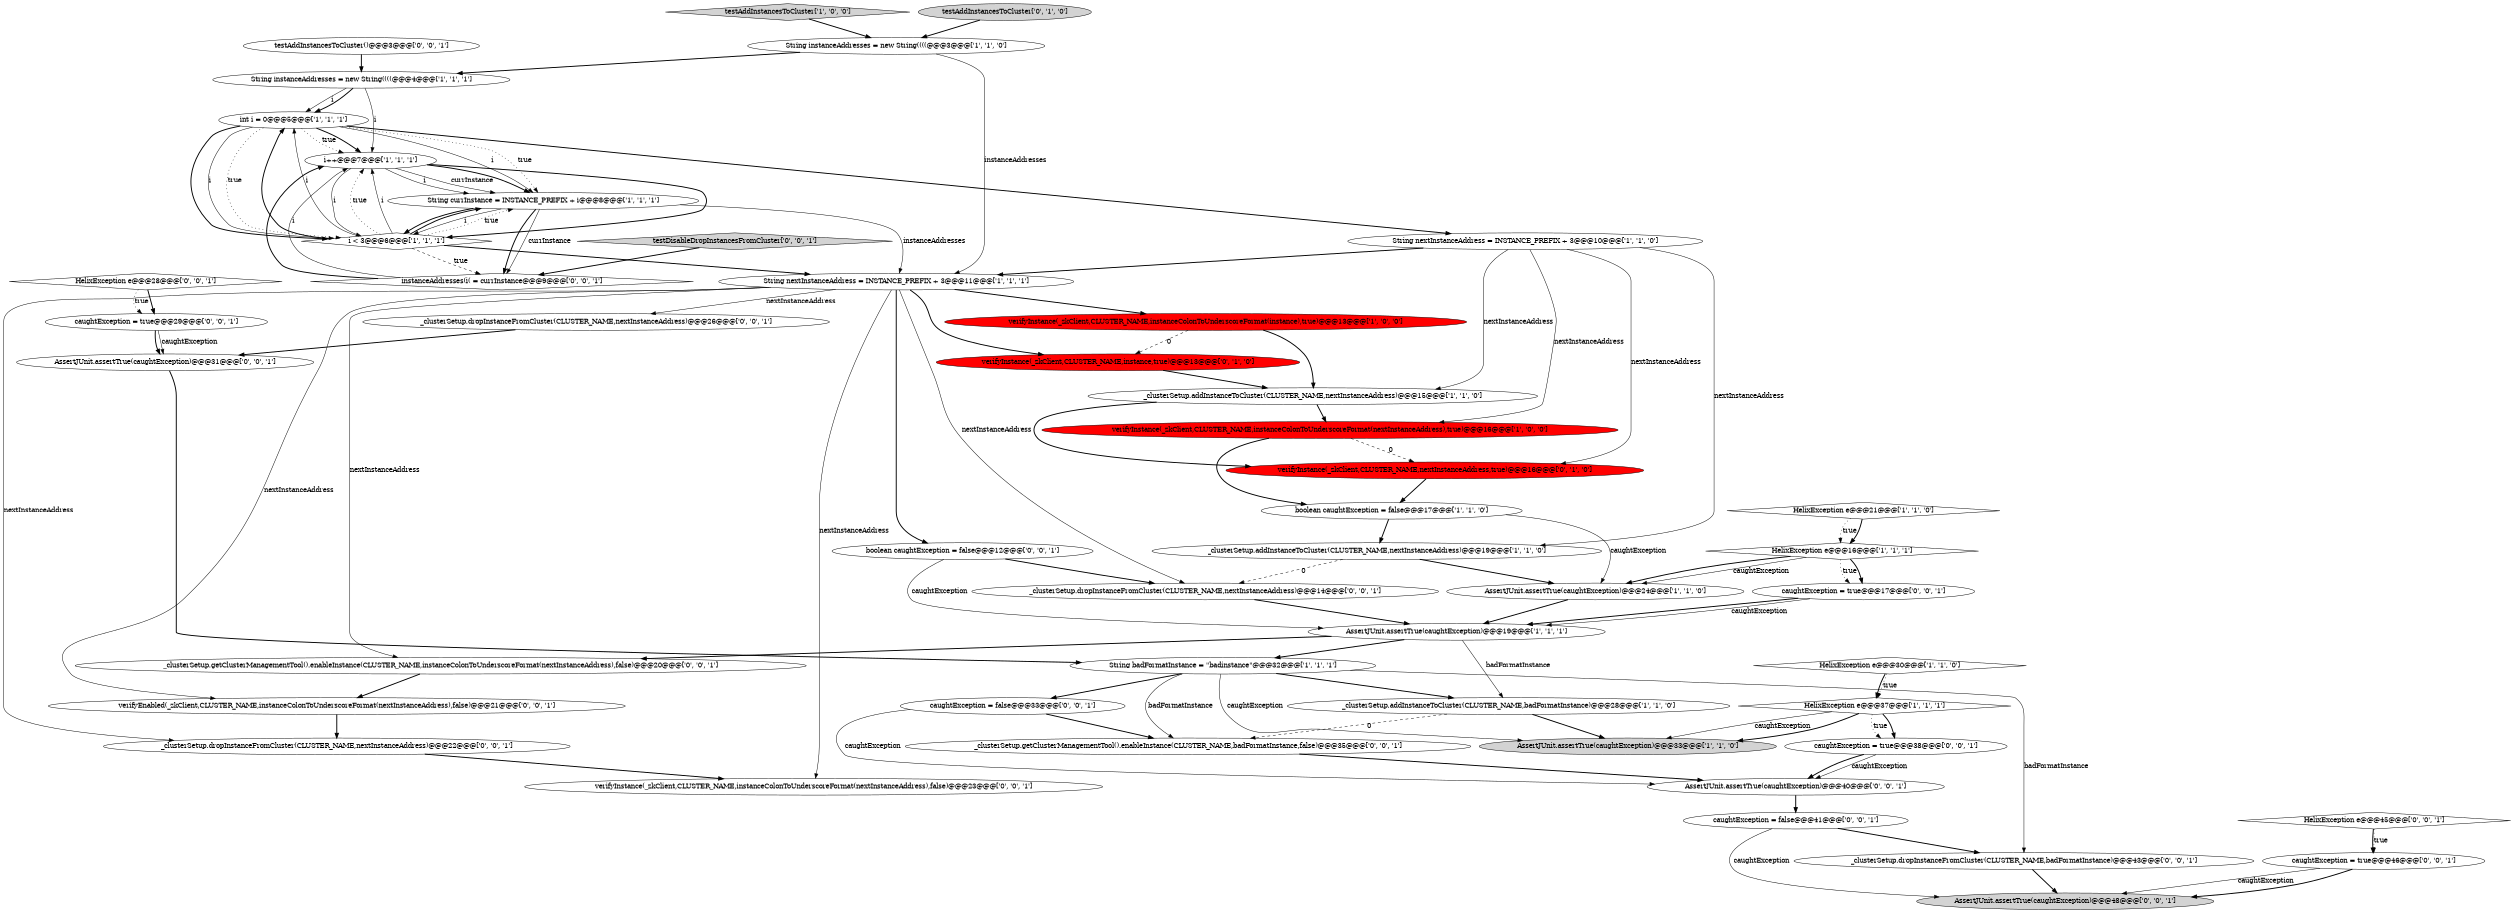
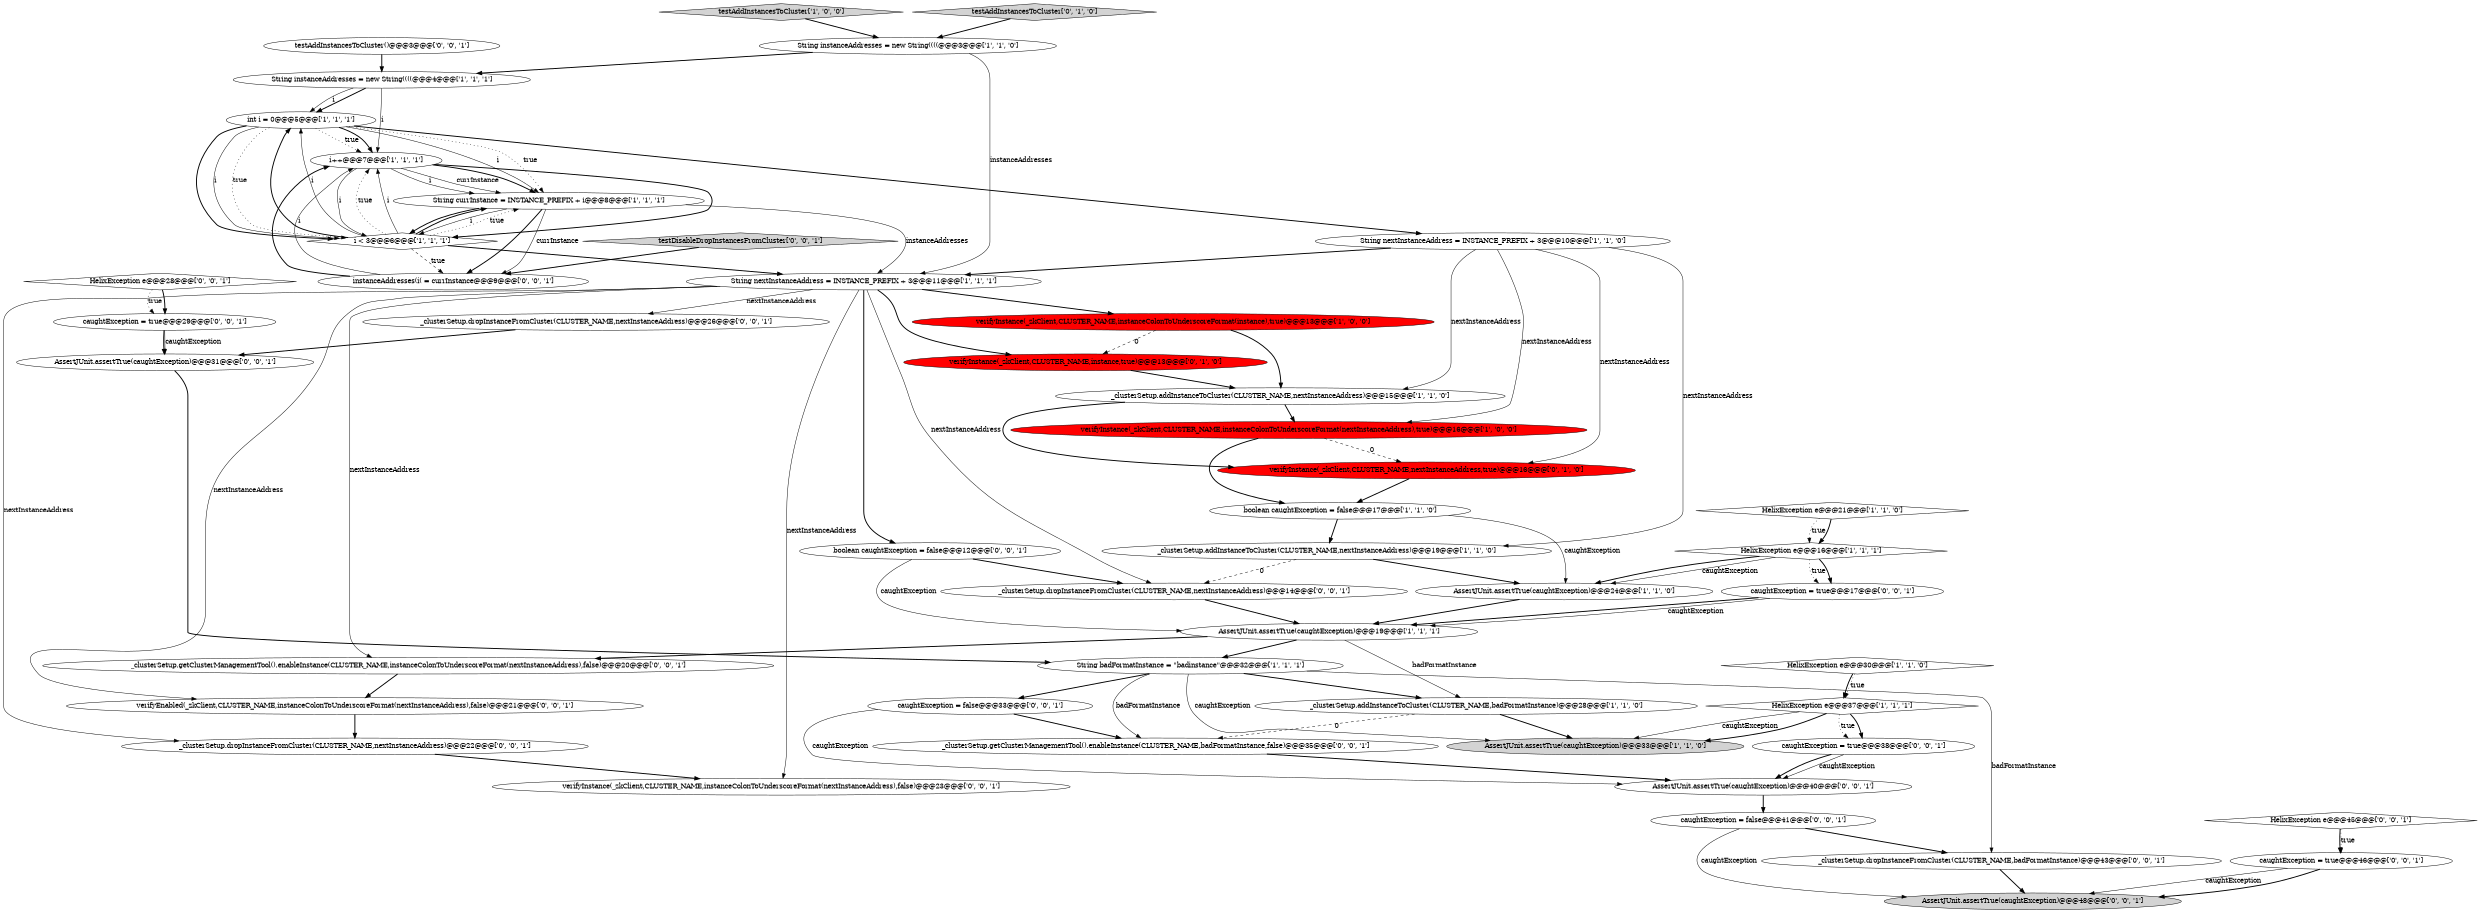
(1005, 12) -> (1034, 12)
(502, 282) -> (453, 282)
